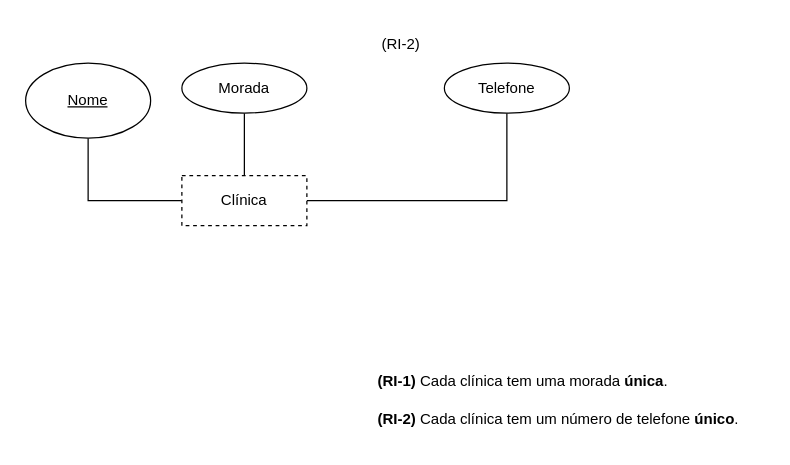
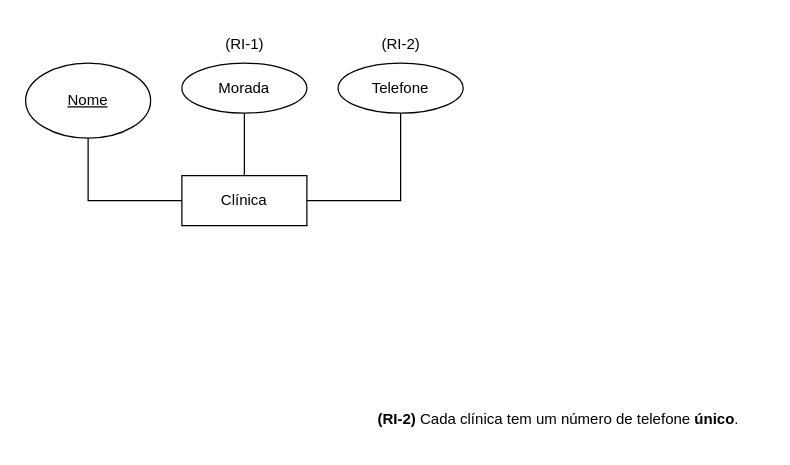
none -> (244, 44)
(507, 88) -> (401, 88)
(244, 201) -> (244, 201)
(538, 382) -> none
